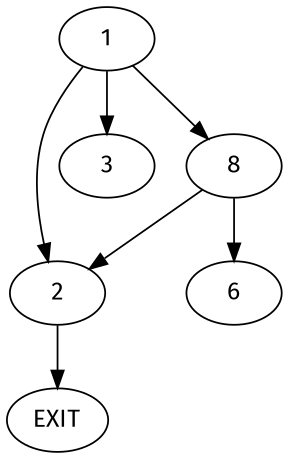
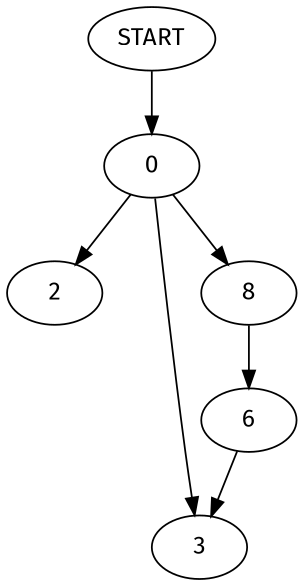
(107, 39) -> (152, 166)
none -> (152, 39)
(154, 224) -> none
(58, 420) -> none
none -> (227, 475)
